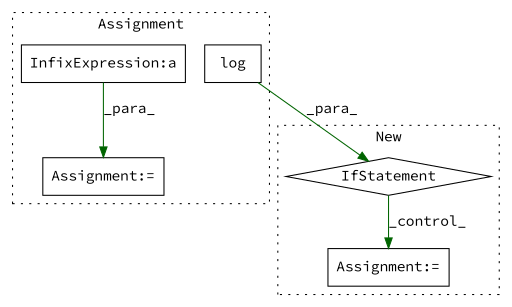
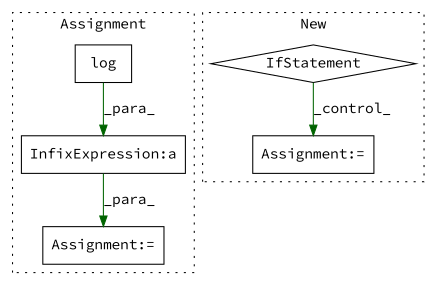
(309, 119) -> (103, 104)
